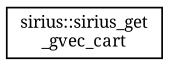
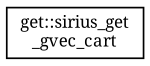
(84, 33) -> (75, 33)
